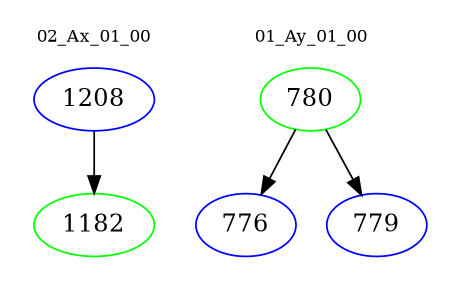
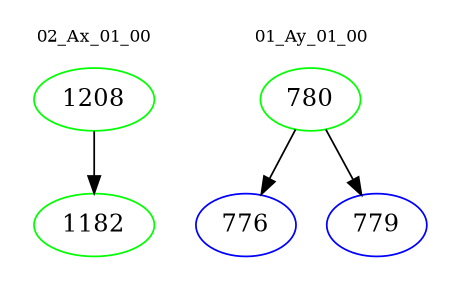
(94, 99) -> (94, 99)
